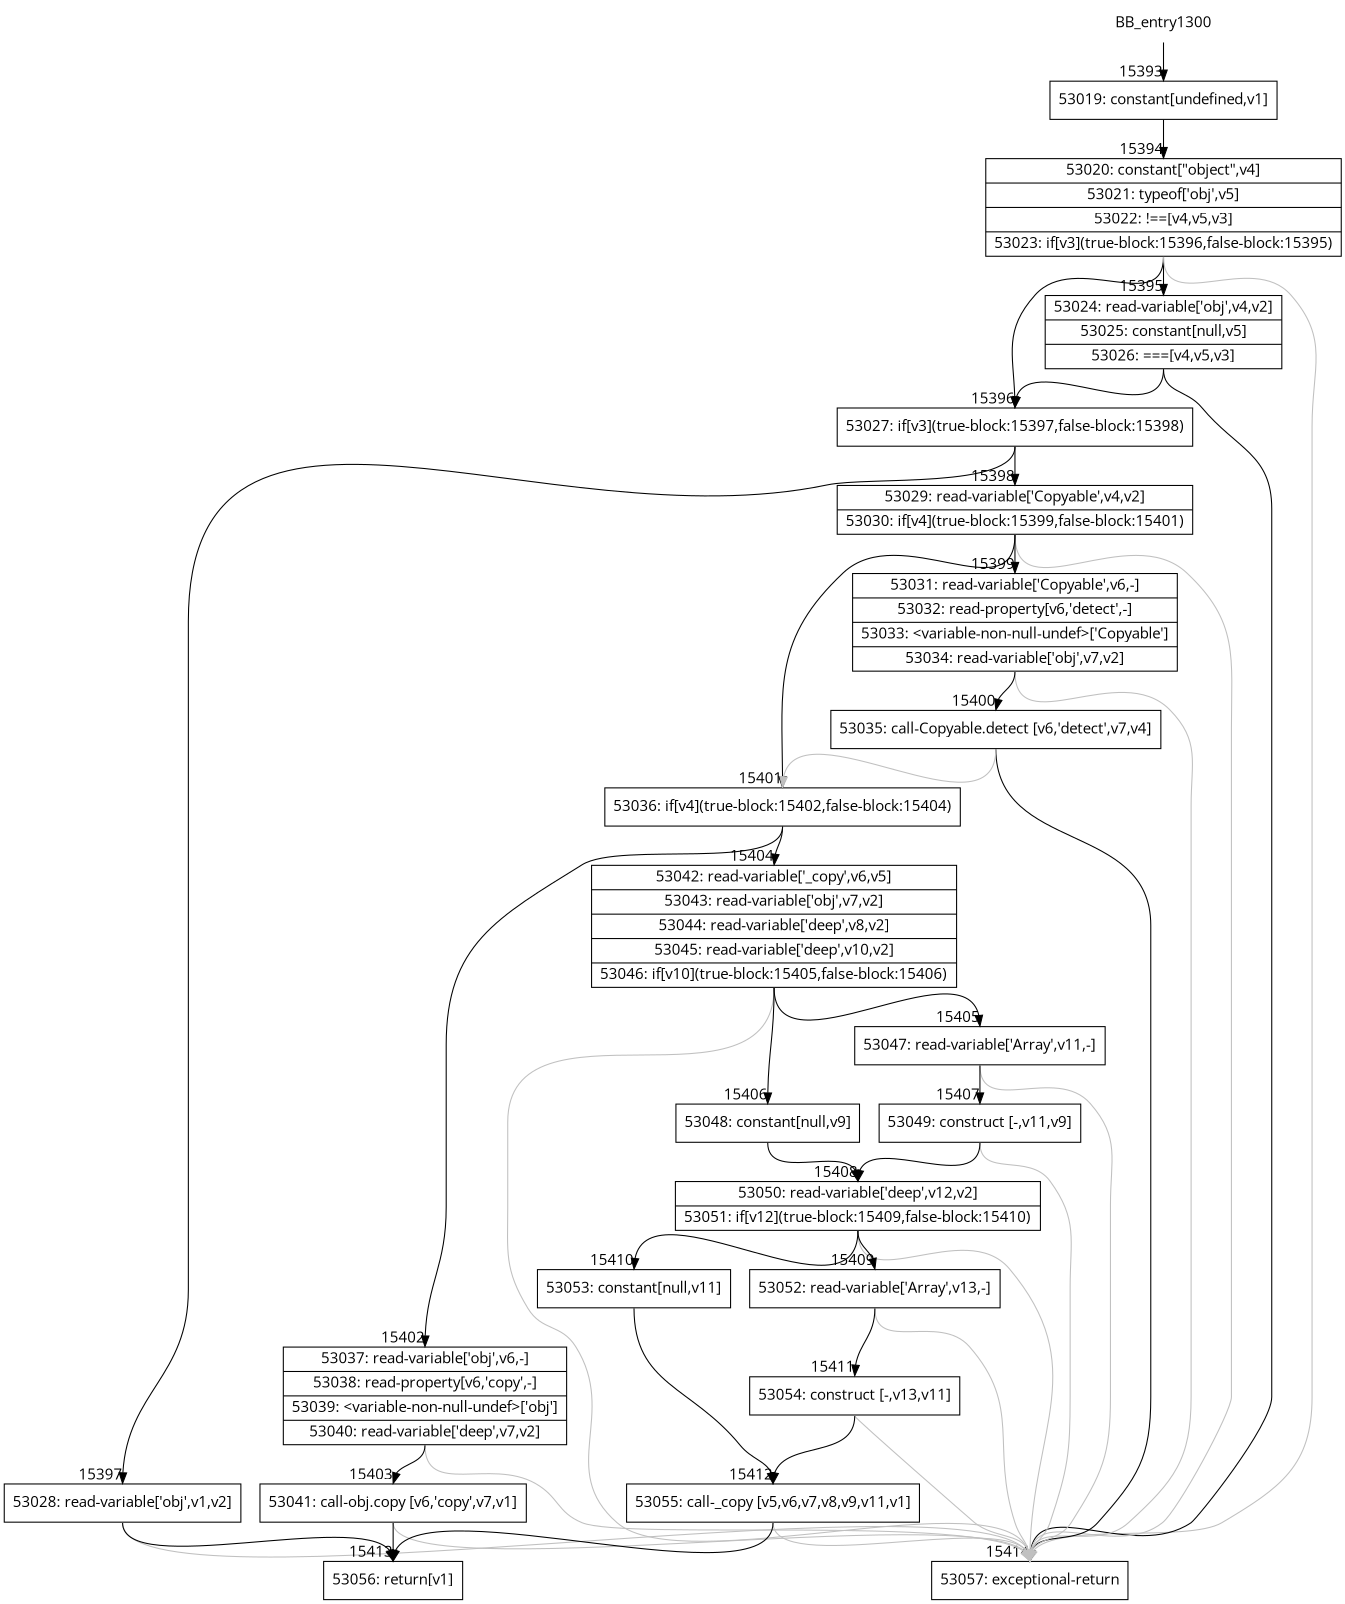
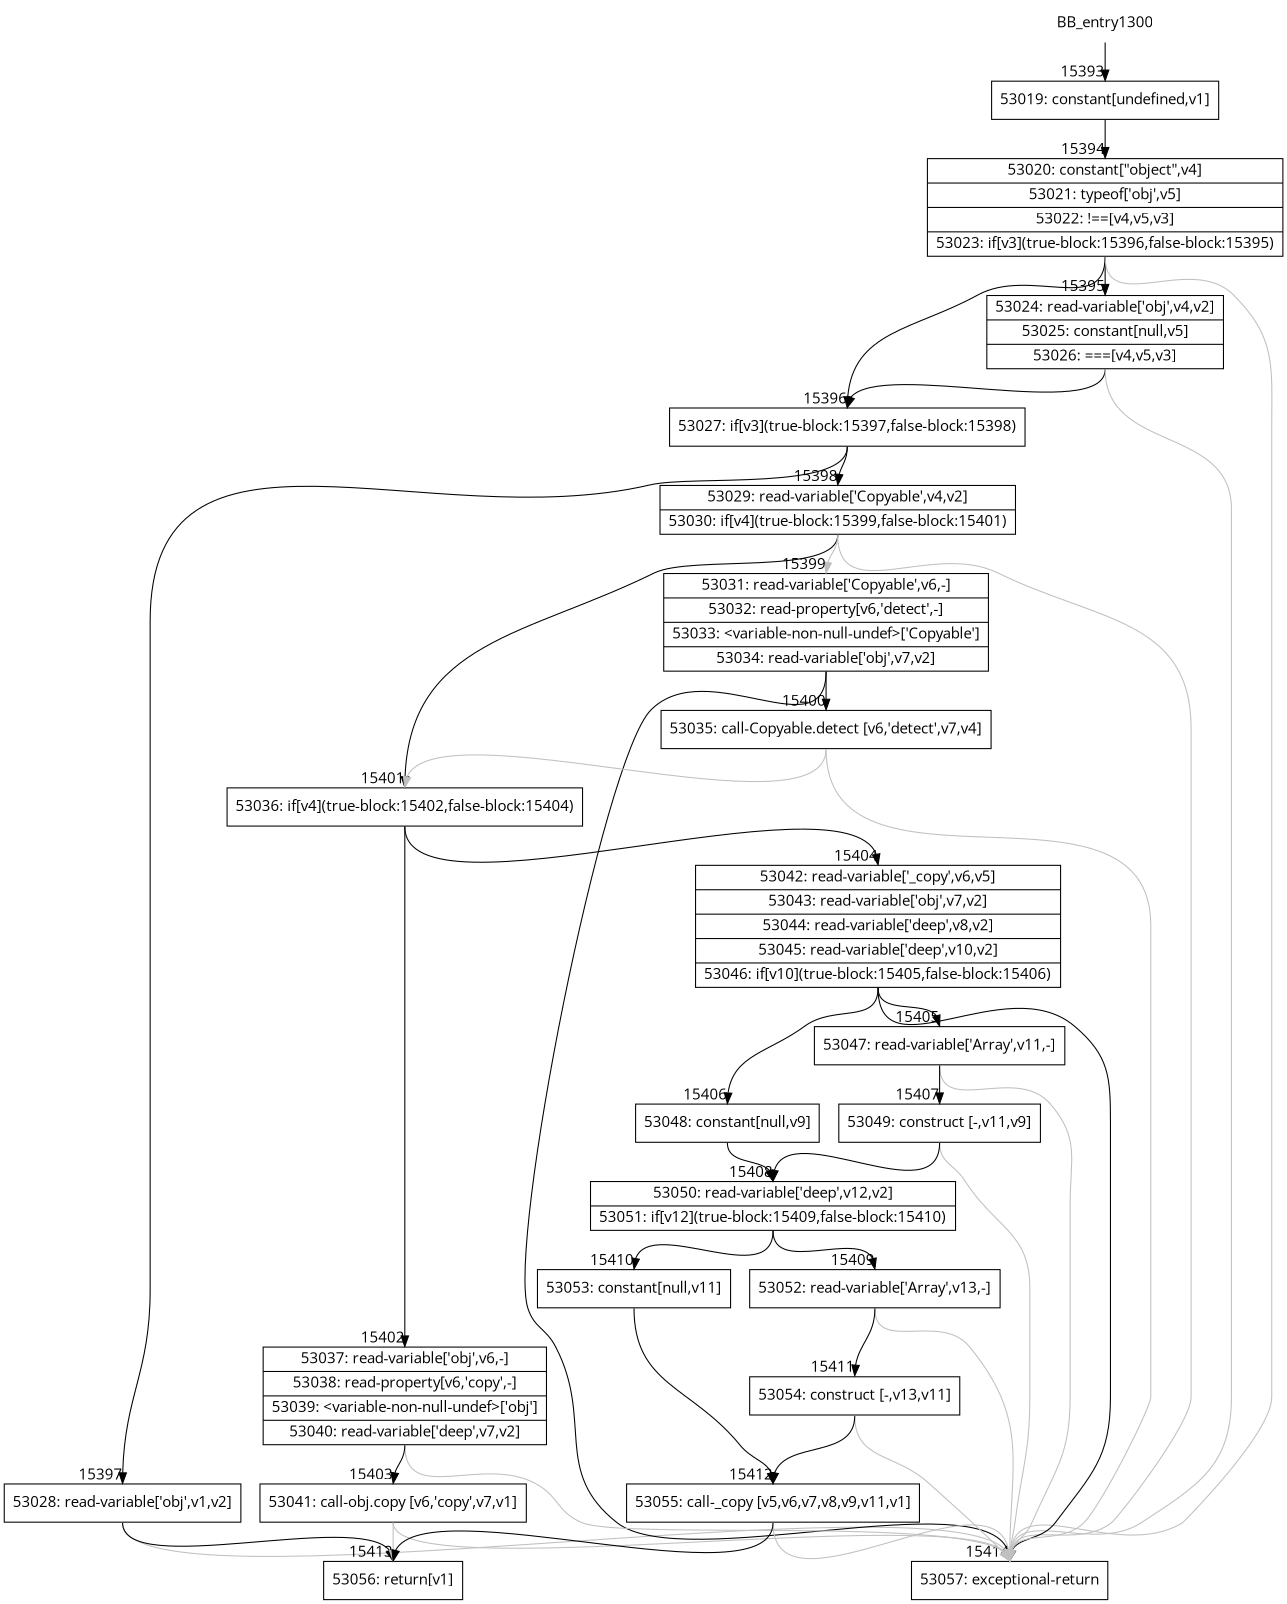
(1015, 549) -> (831, 555)
(1272, 1023) -> (1231, 1005)
(1191, 1087) -> (529, 1221)
(1151, 1143) -> (1151, 1065)
(1040, 1319) -> none
(580, 1356) -> (1110, 1190)
(393, 1536) -> (393, 1536)
